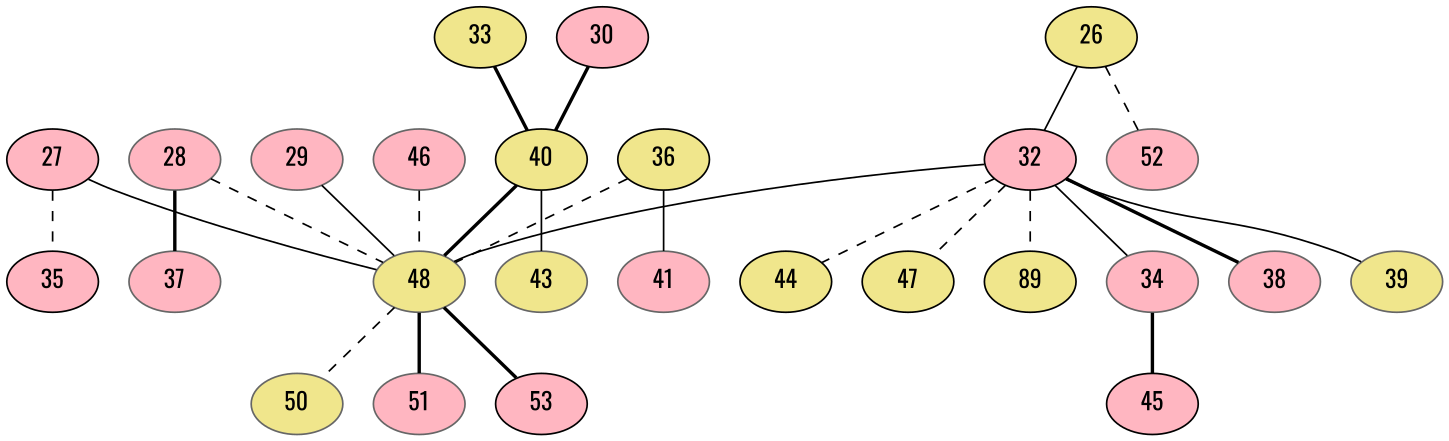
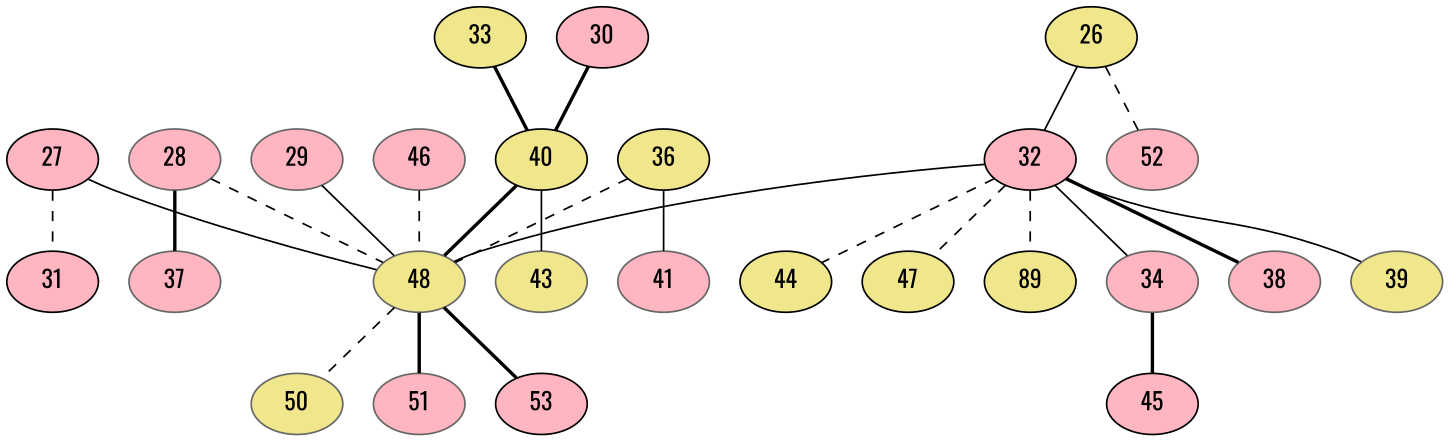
(53, 282) -> (53, 282)
